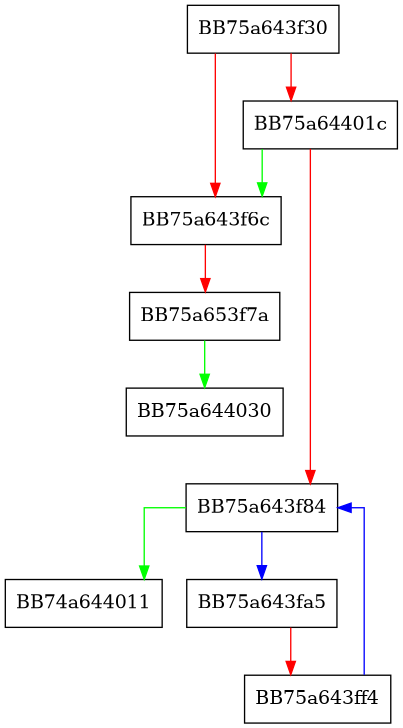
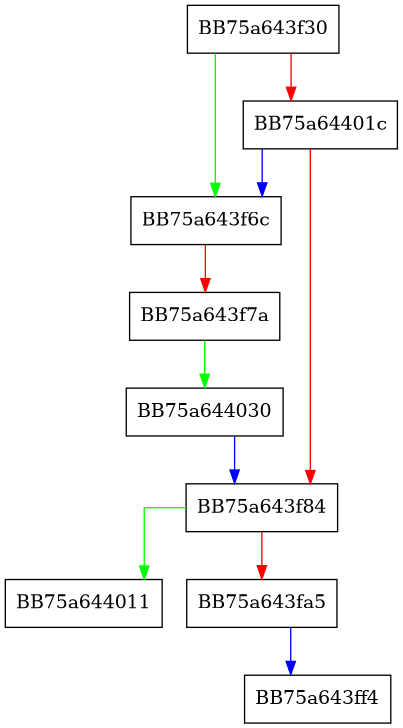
(215, 118) -> (215, 118)
(262, 166) -> (262, 166)
(205, 316) -> (205, 316)
(262, 549) -> (262, 549)
(364, 585) -> (235, 453)
(84, 603) -> (84, 603)
(291, 644) -> (291, 644)
